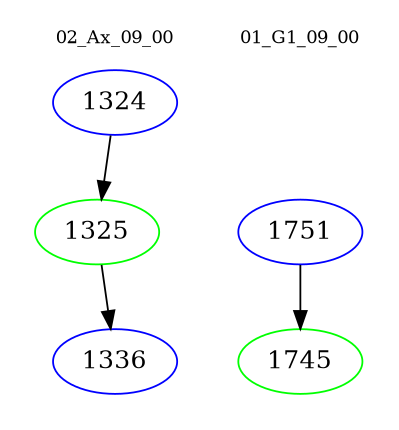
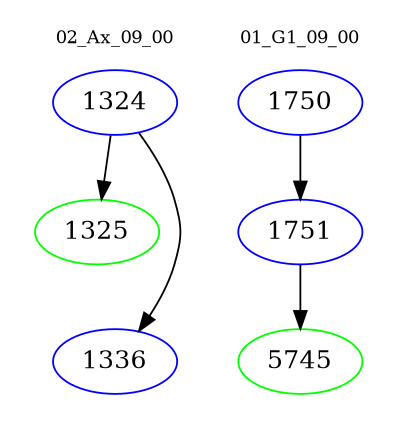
none -> (300, 103)
(105, 288) -> (180, 223)
(300, 362) -> (300, 362)
